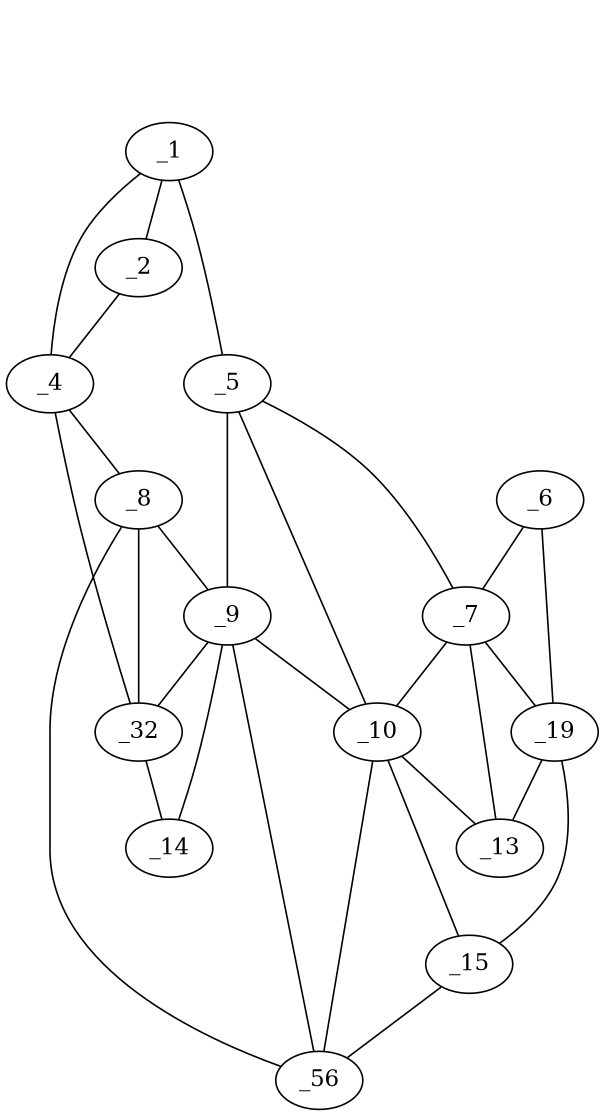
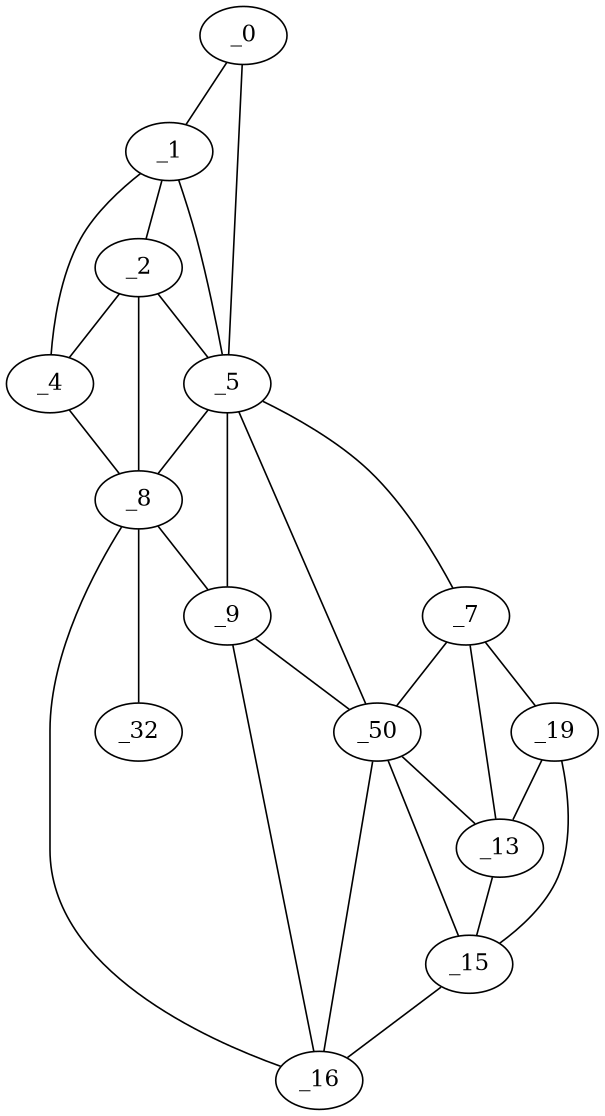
none -> (243, 35)
none -> (183, 326)
none -> (139, 384)
none -> (183, 442)
(540, 500) -> none
(88, 559) -> none
(183, 674) -> none
(377, 732) -> (377, 732)
(169, 848) -> none
none -> (485, 906)
(319, 1080) -> (319, 1080)
